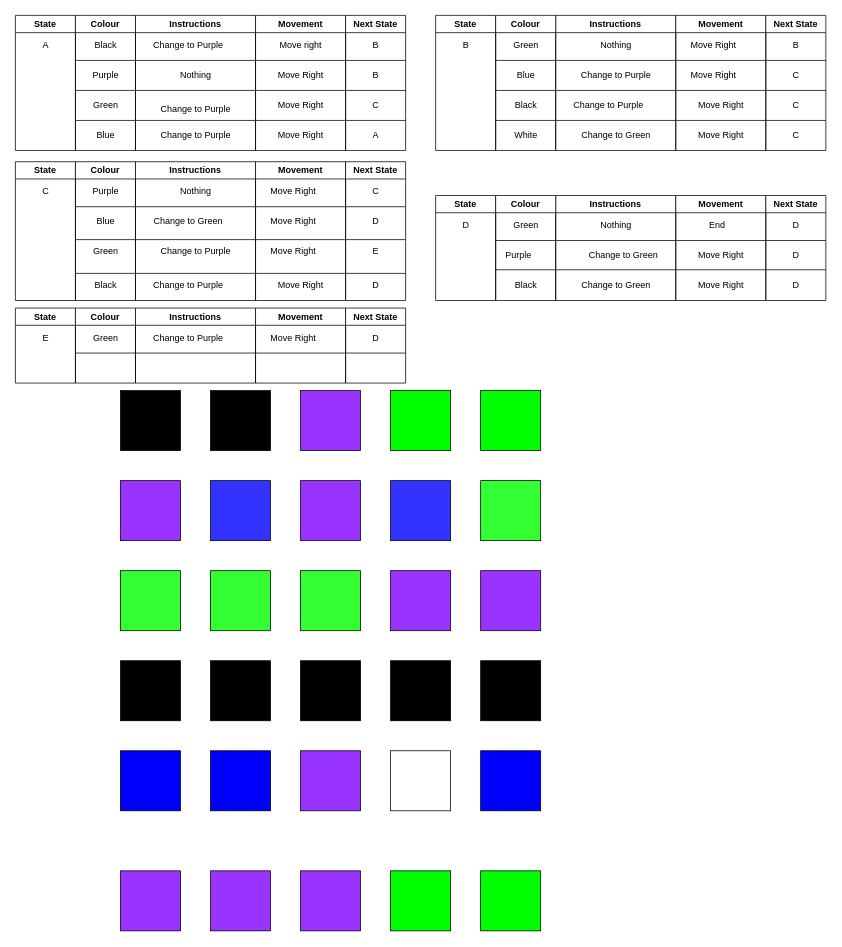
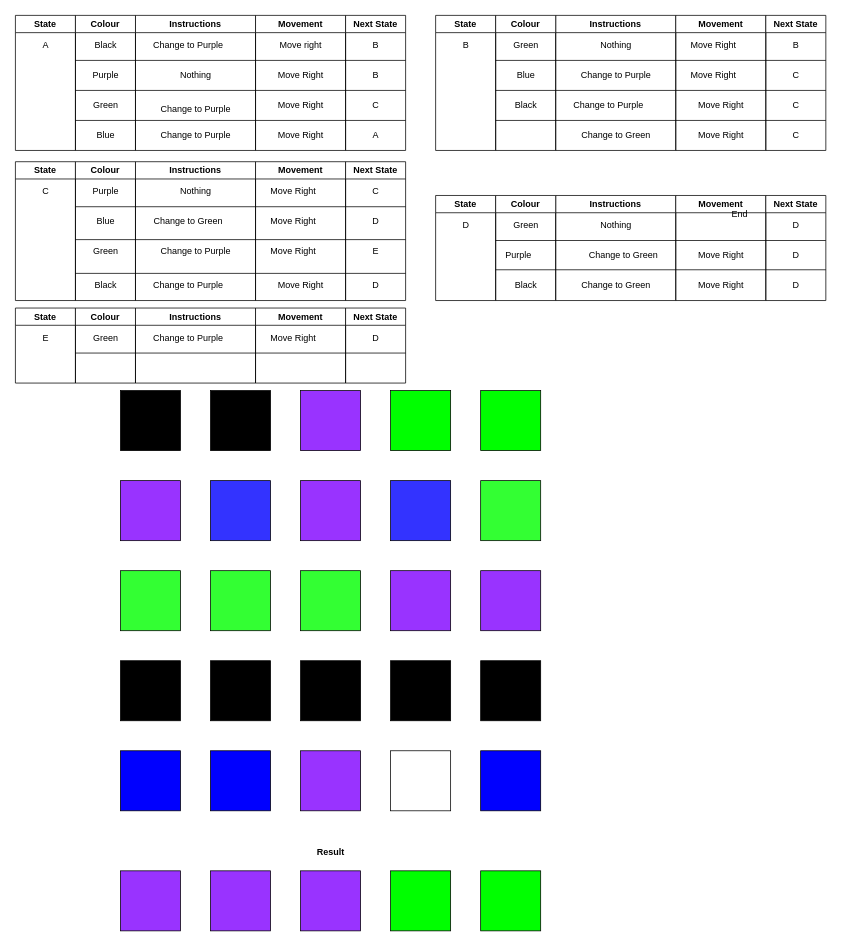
(525, 135) -> none
(717, 225) -> (739, 214)
none -> (330, 852)
